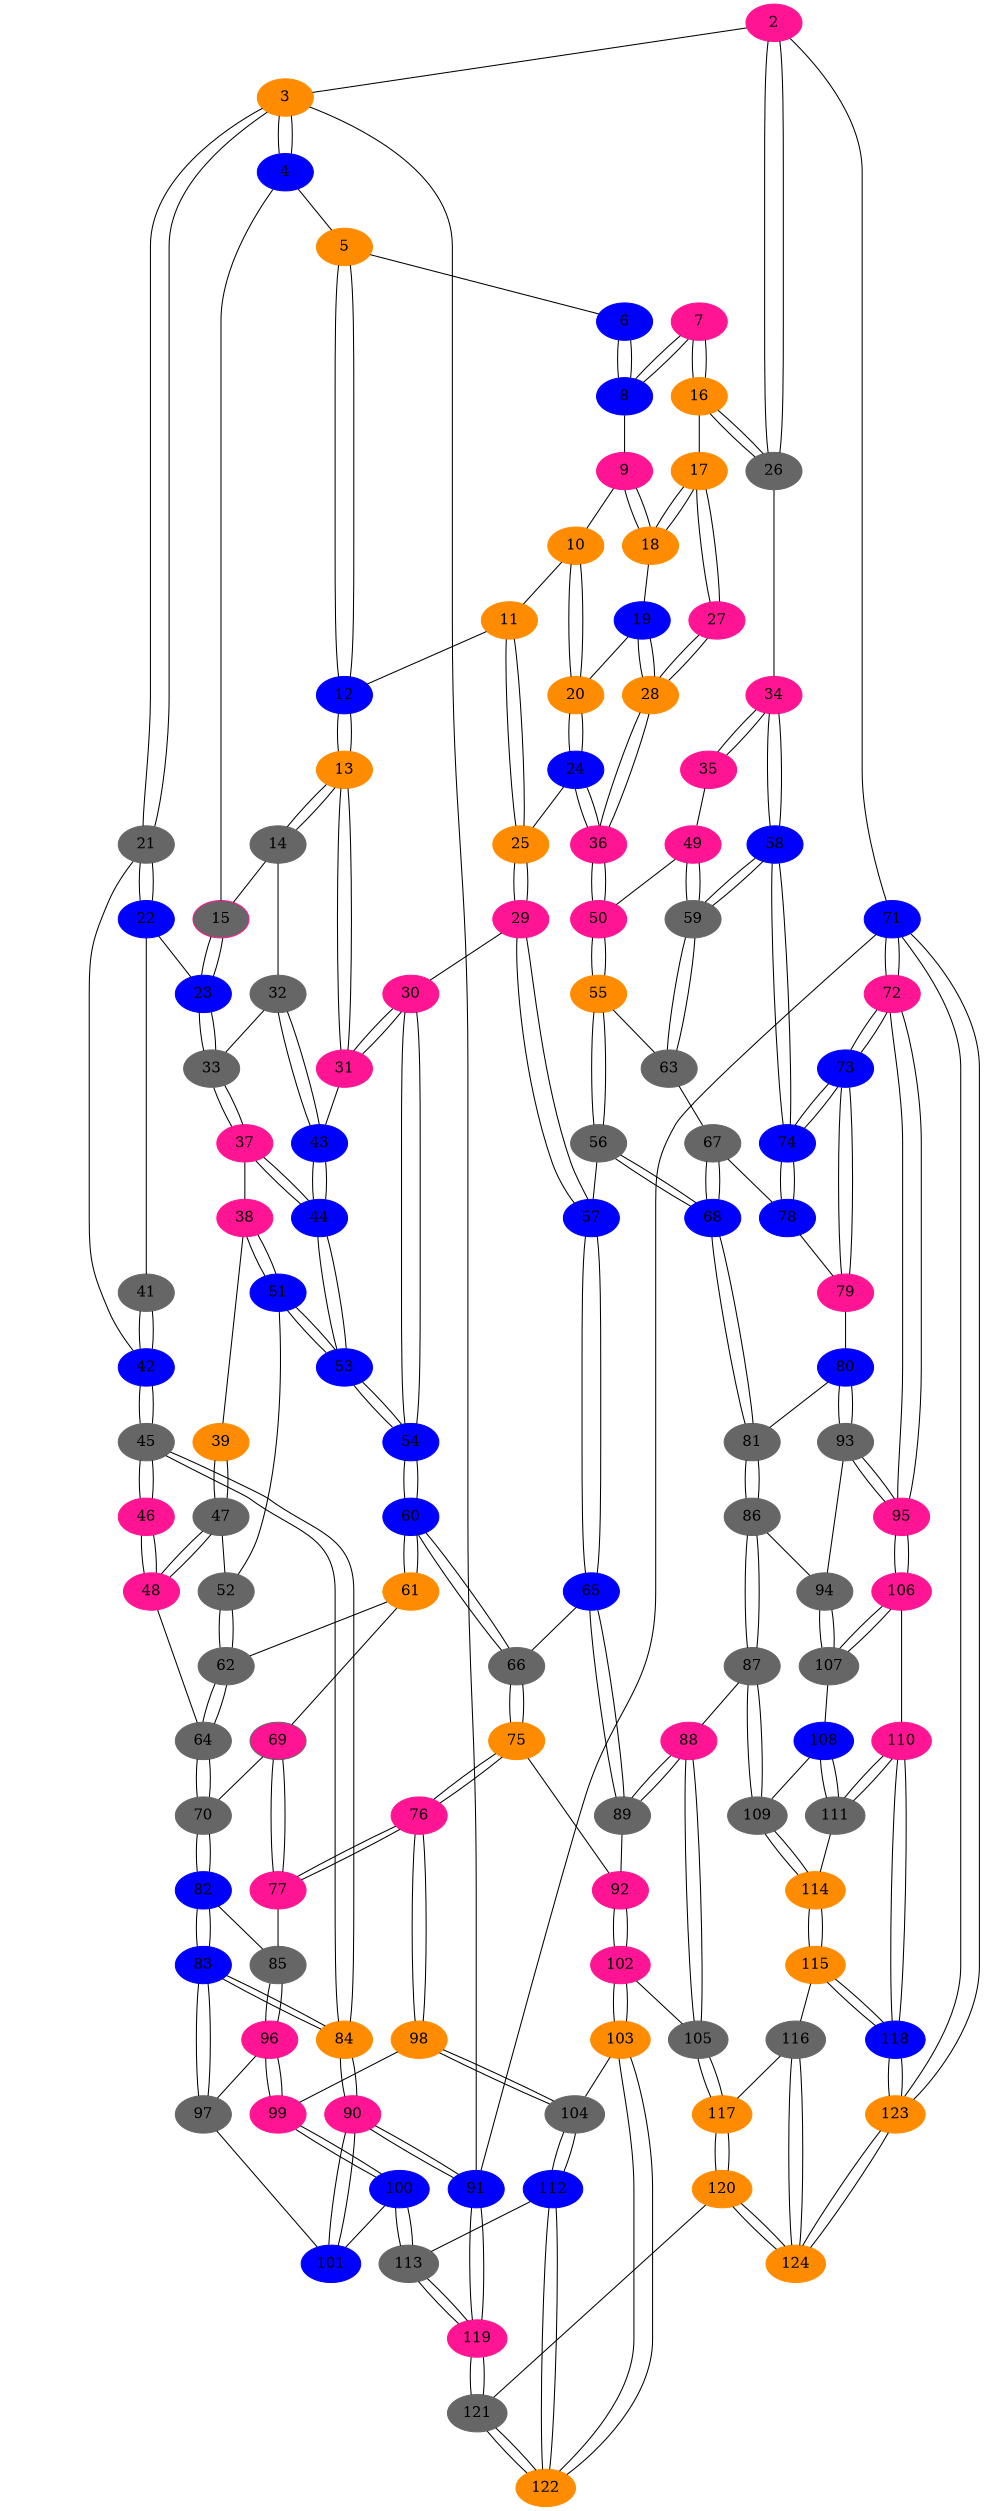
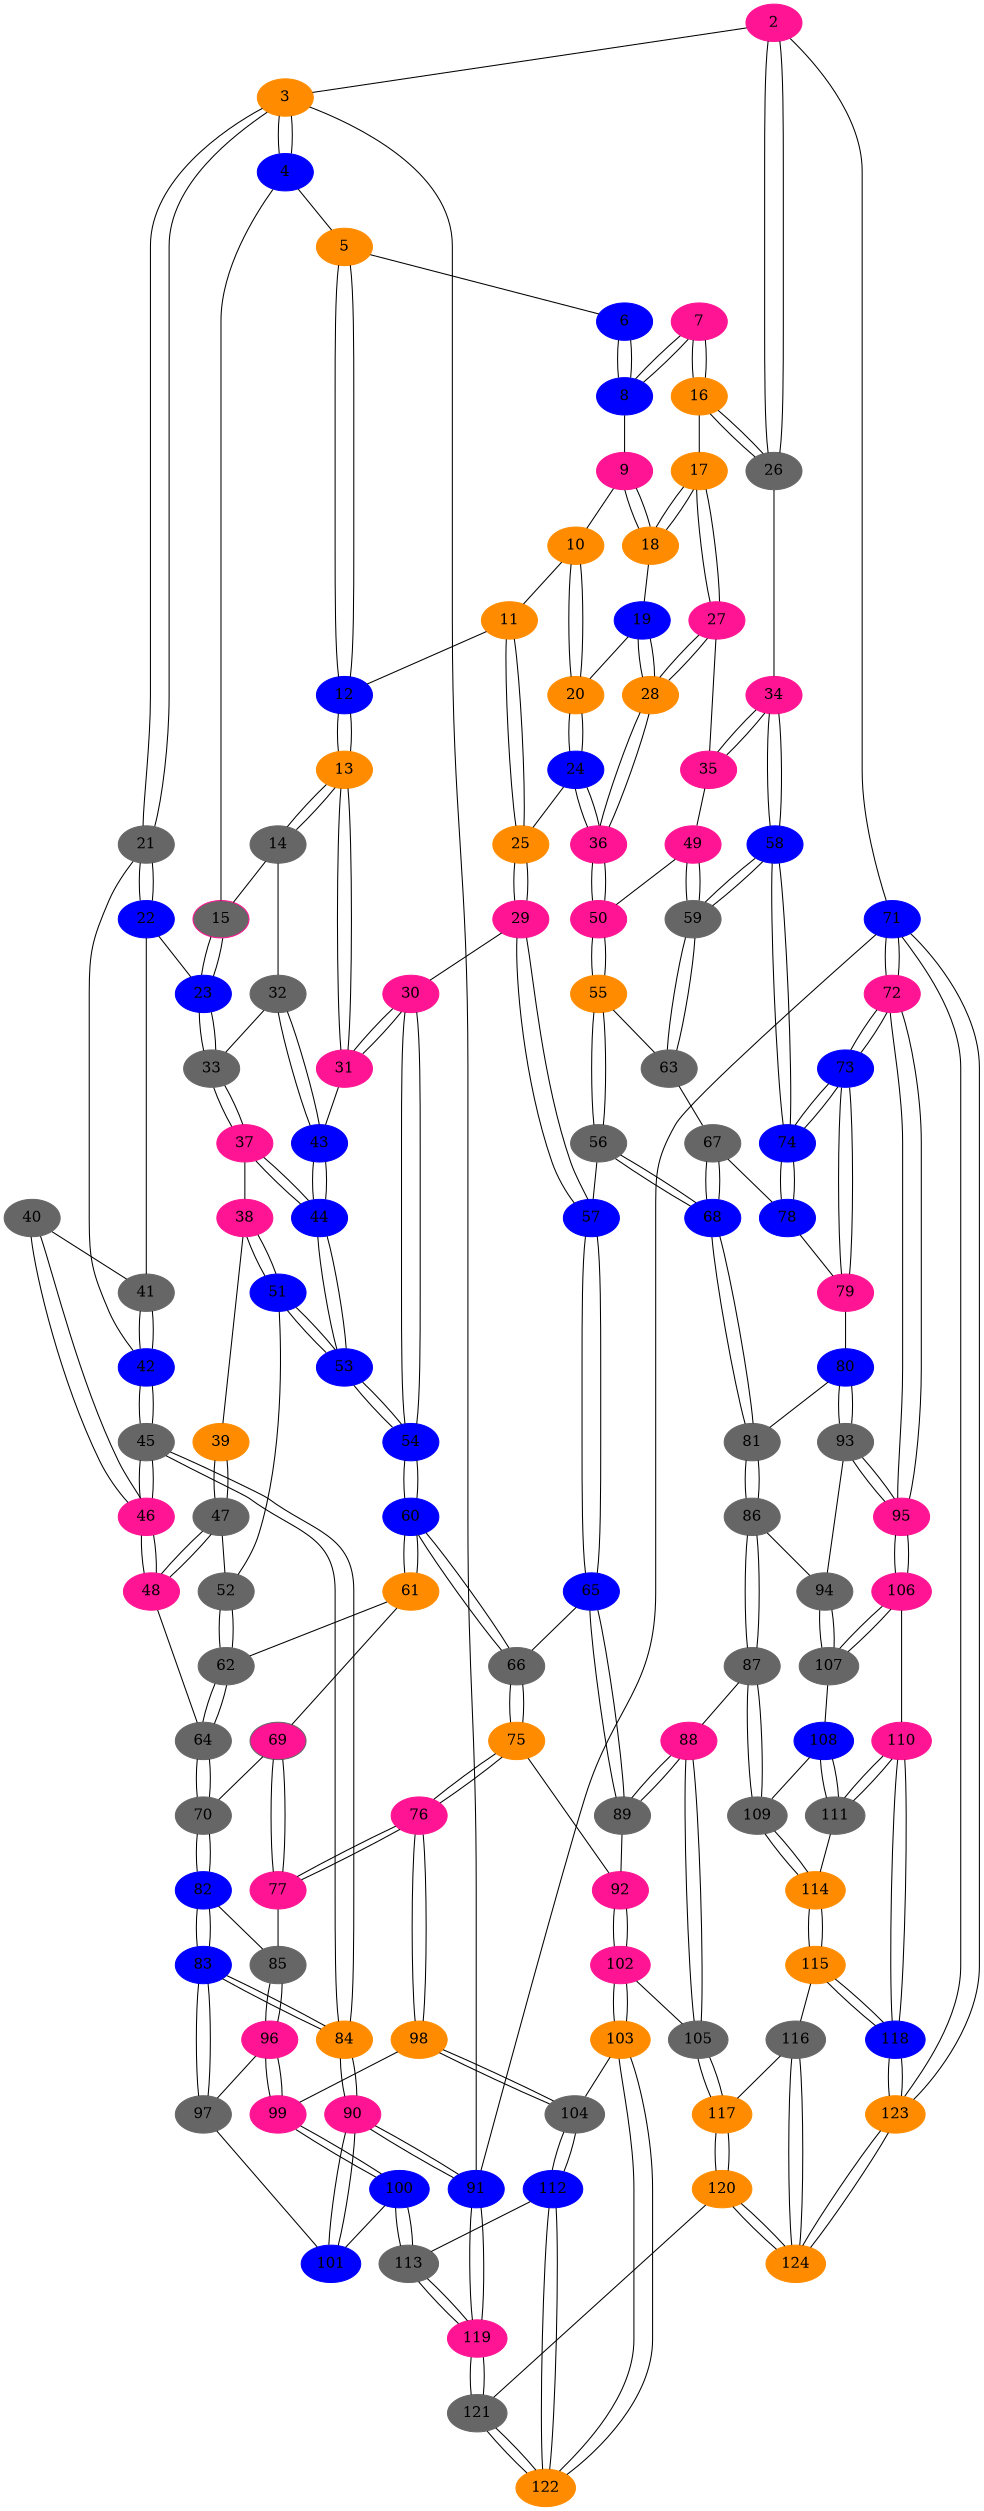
none -> (713, 695)
none -> (32, 1218)
